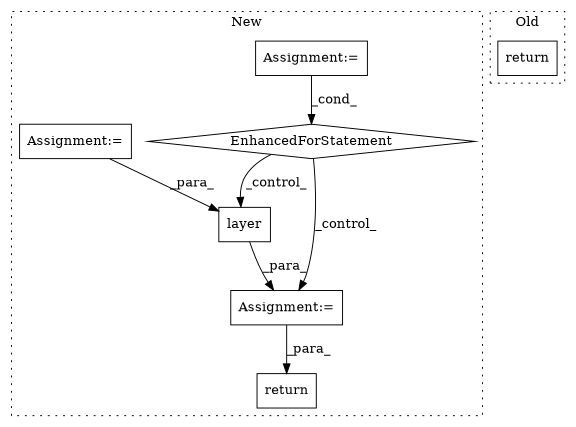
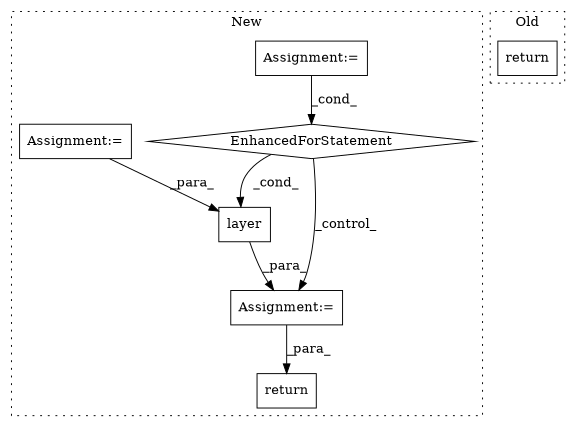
(276, 183) -> (276, 183)
